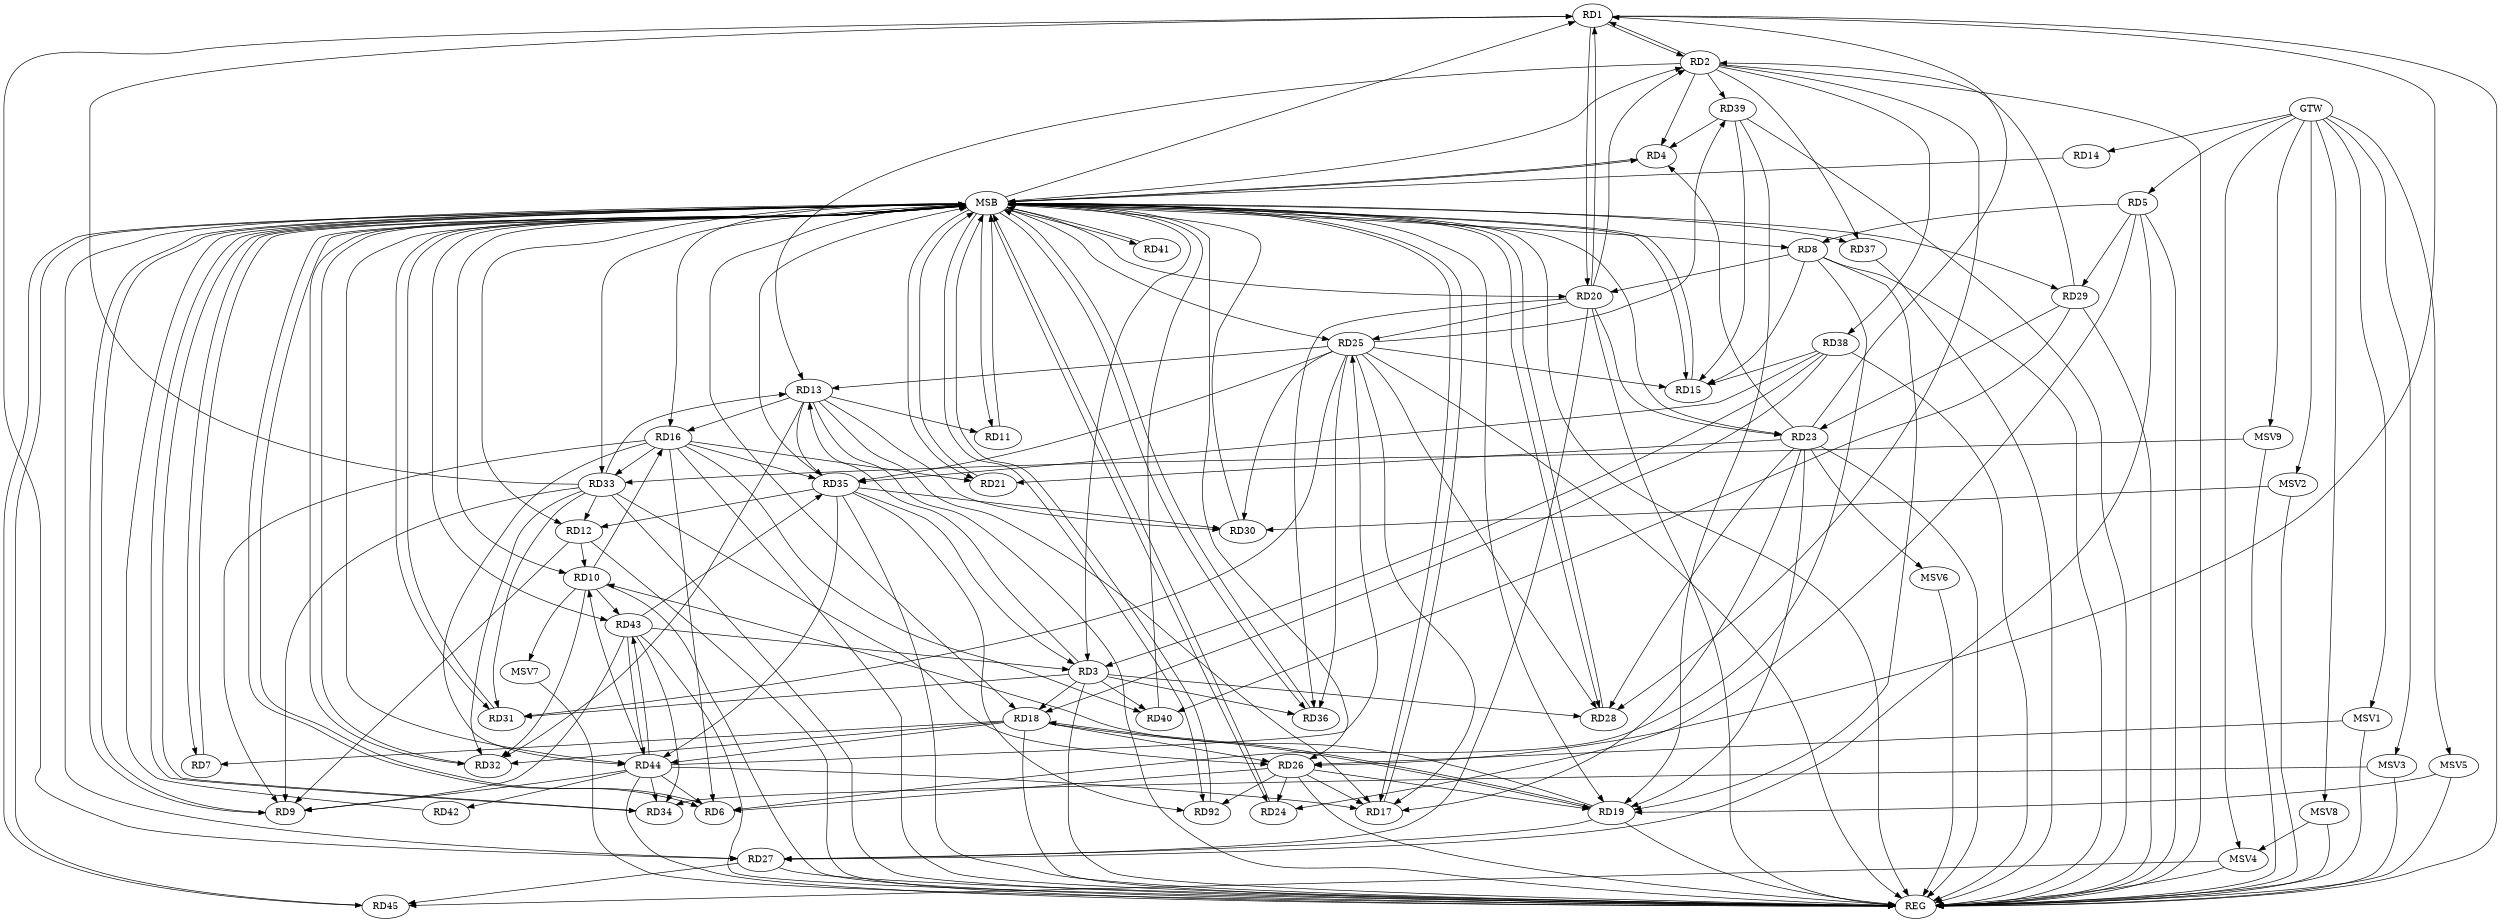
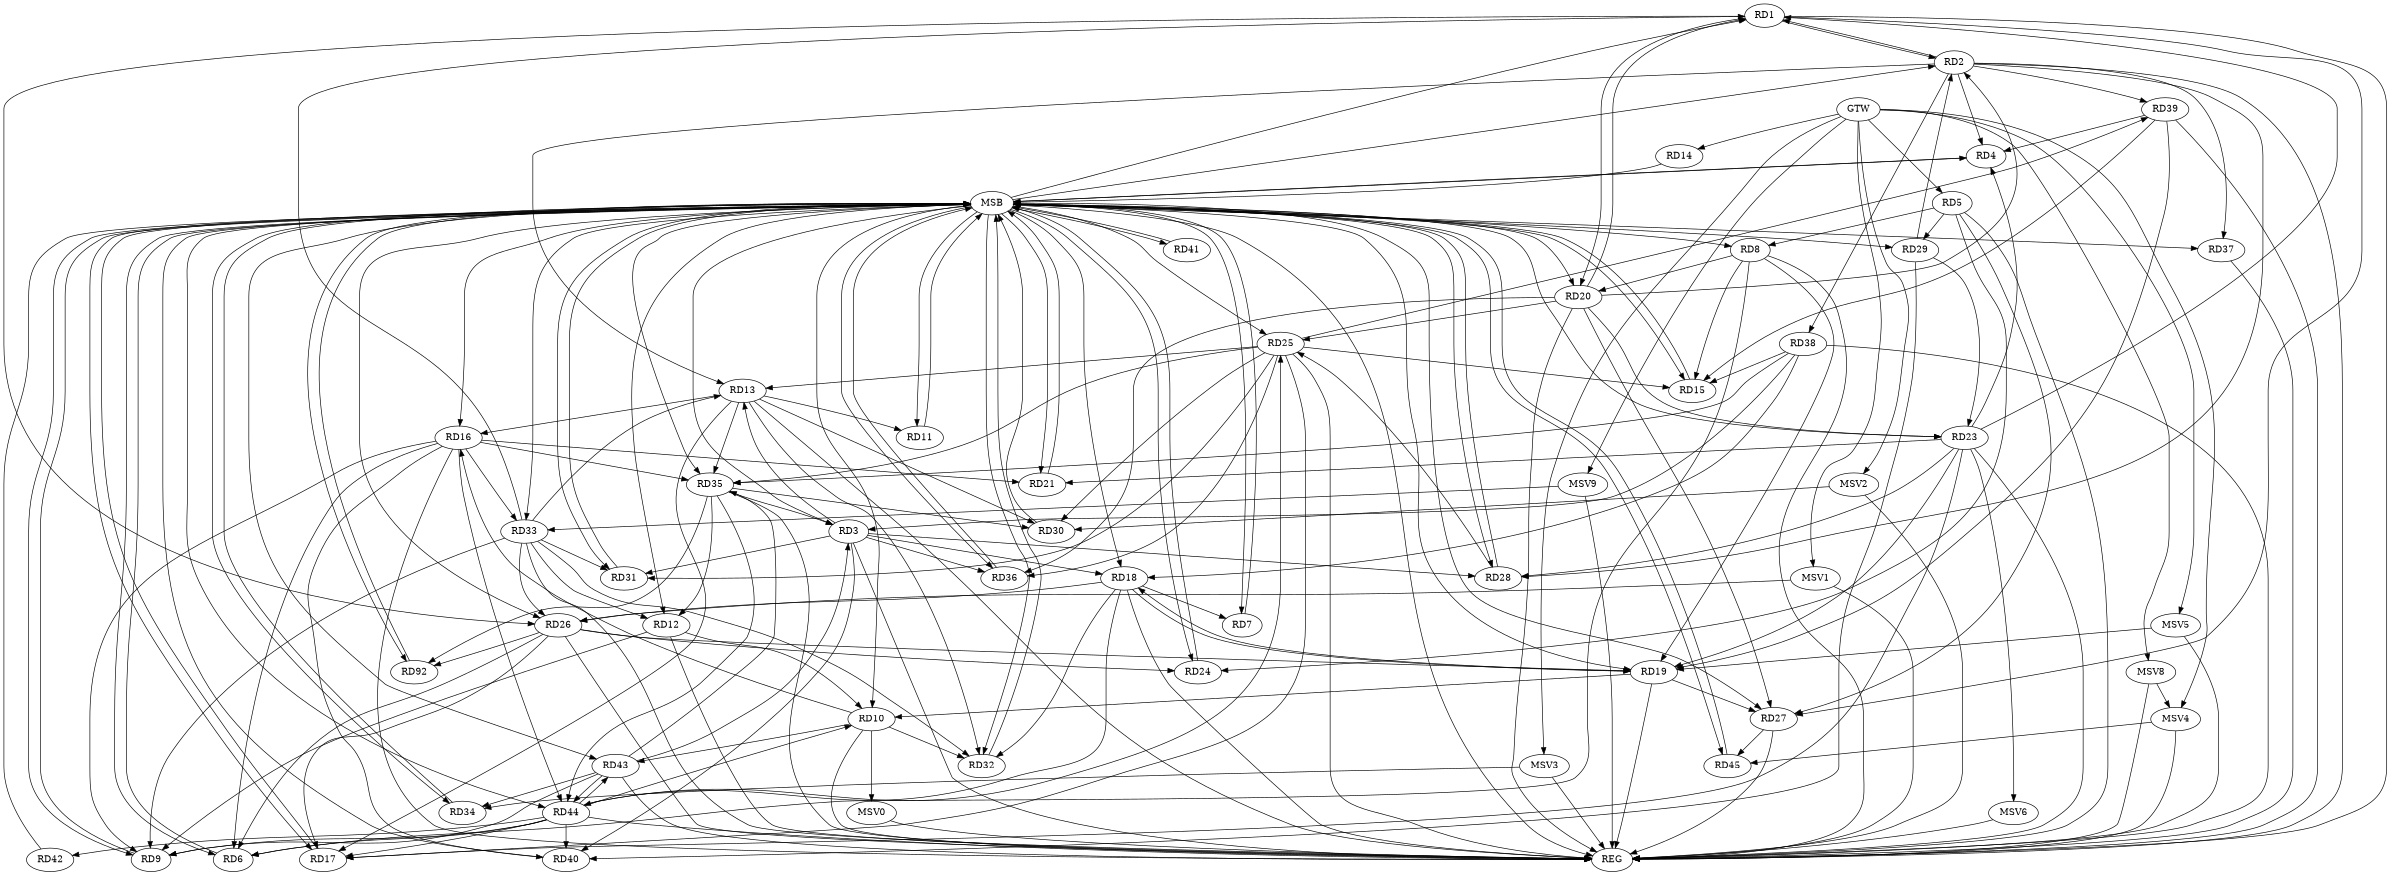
(764, 286) -> (688, 228)
(1482, 538) -> (1408, 451)
(525, 672) -> (872, 813)
(2151, 683) -> none
(653, 786) -> (566, 833)
